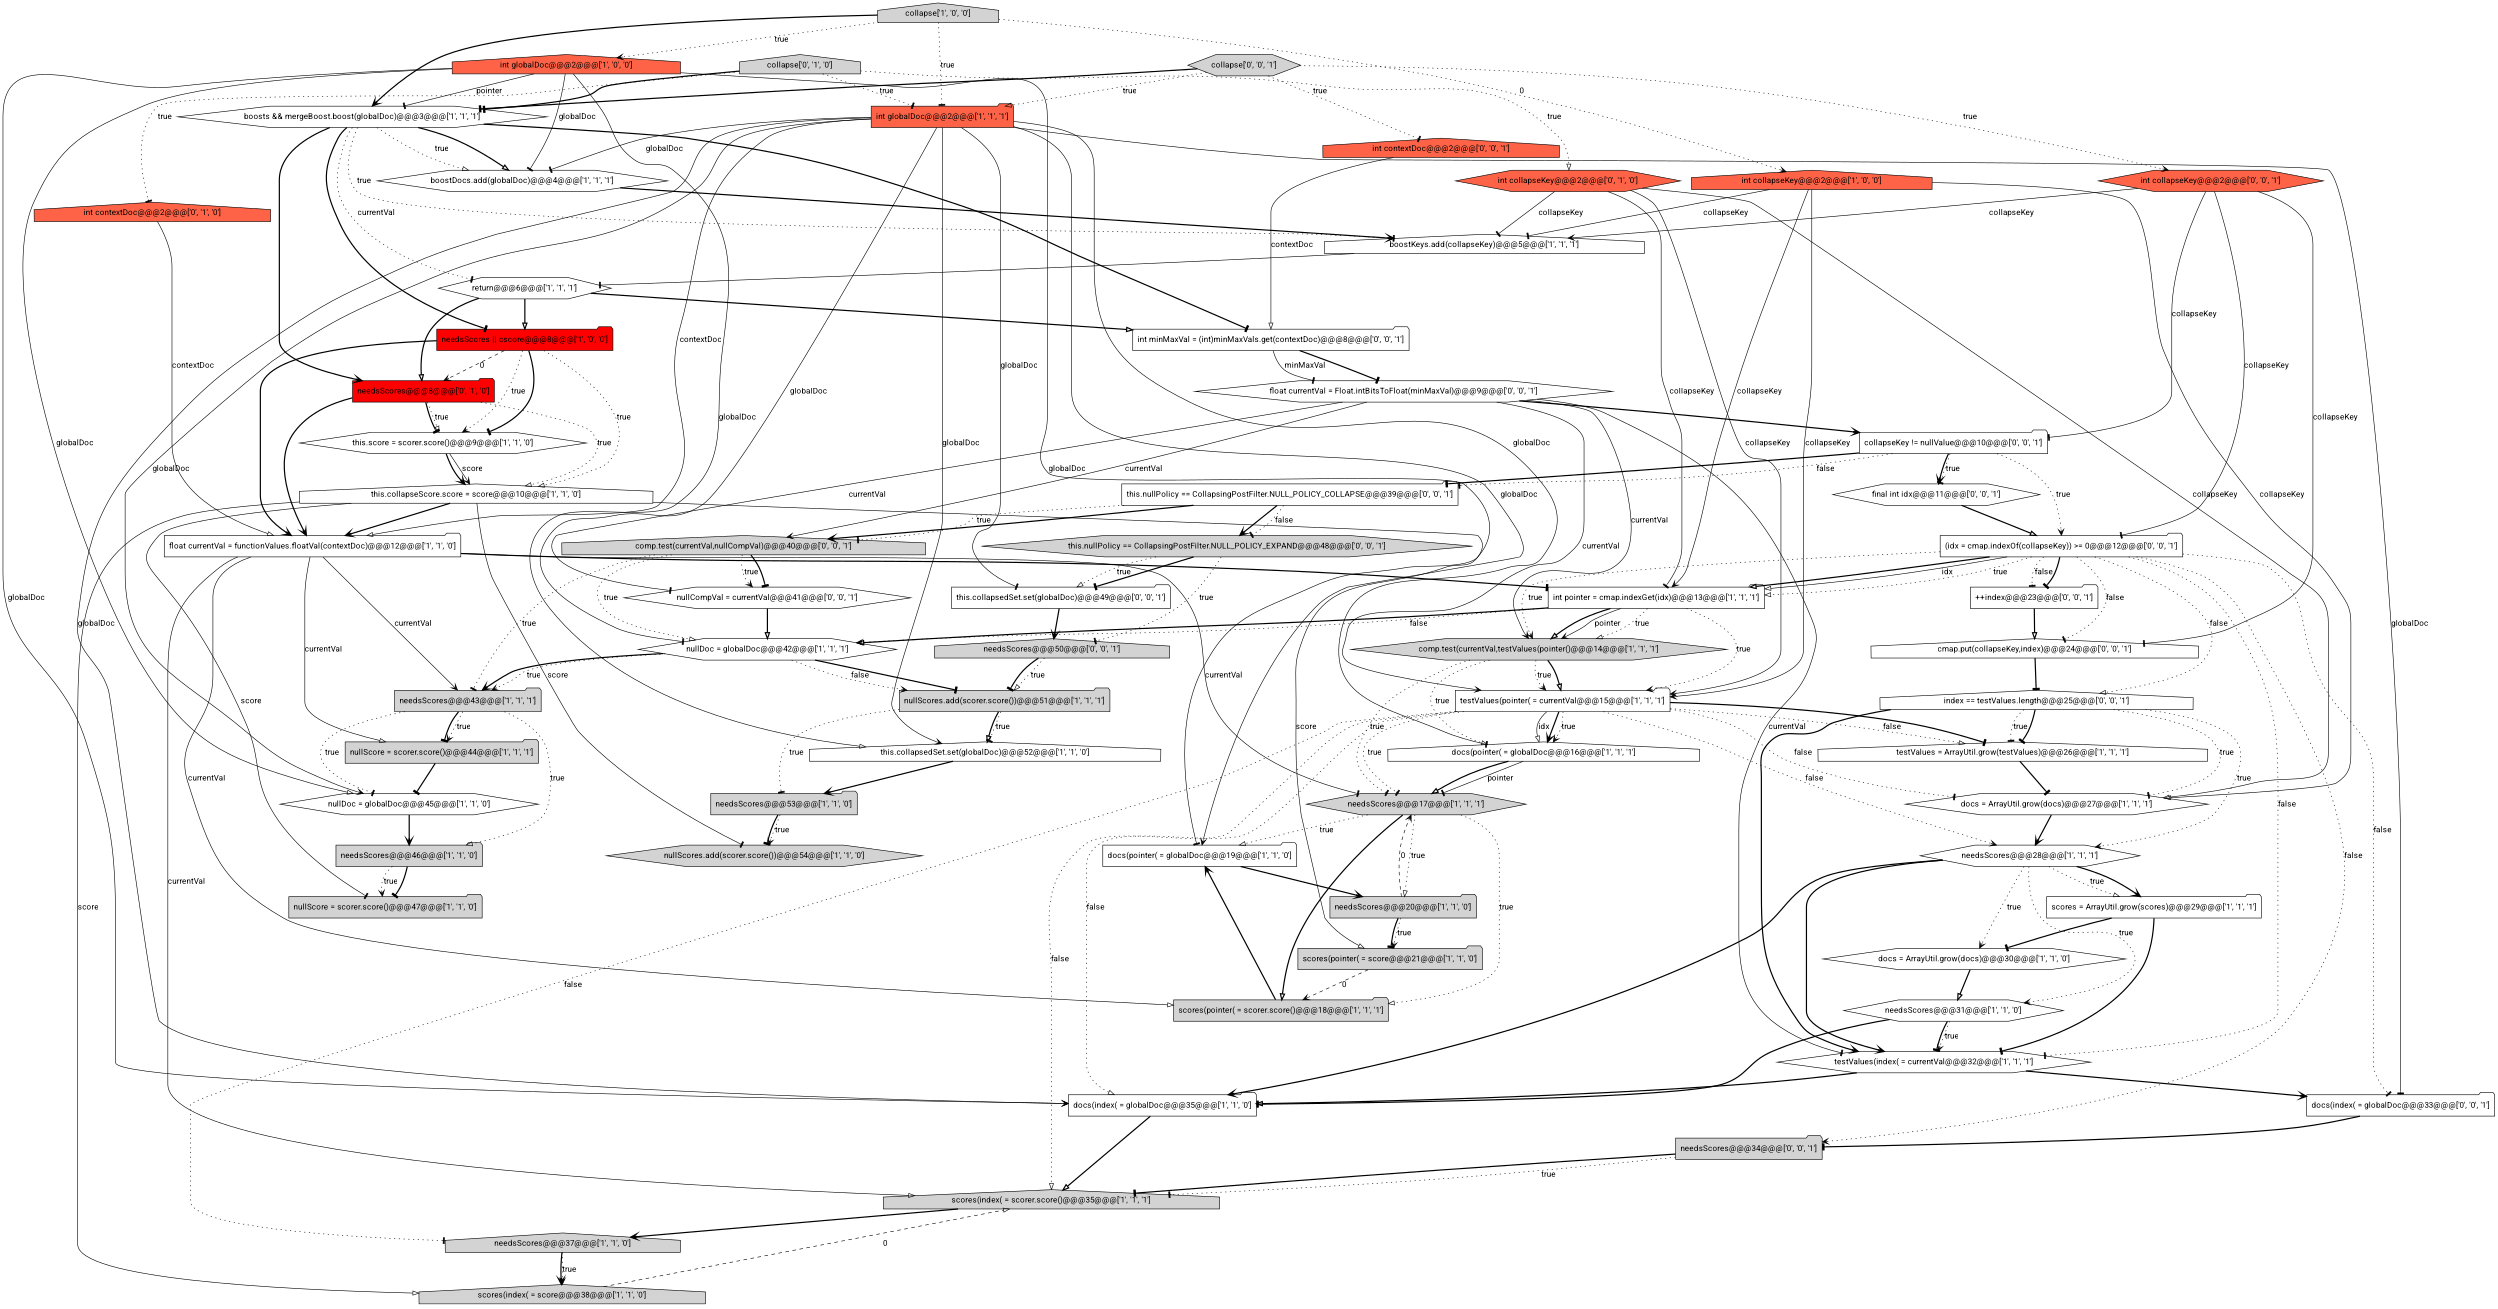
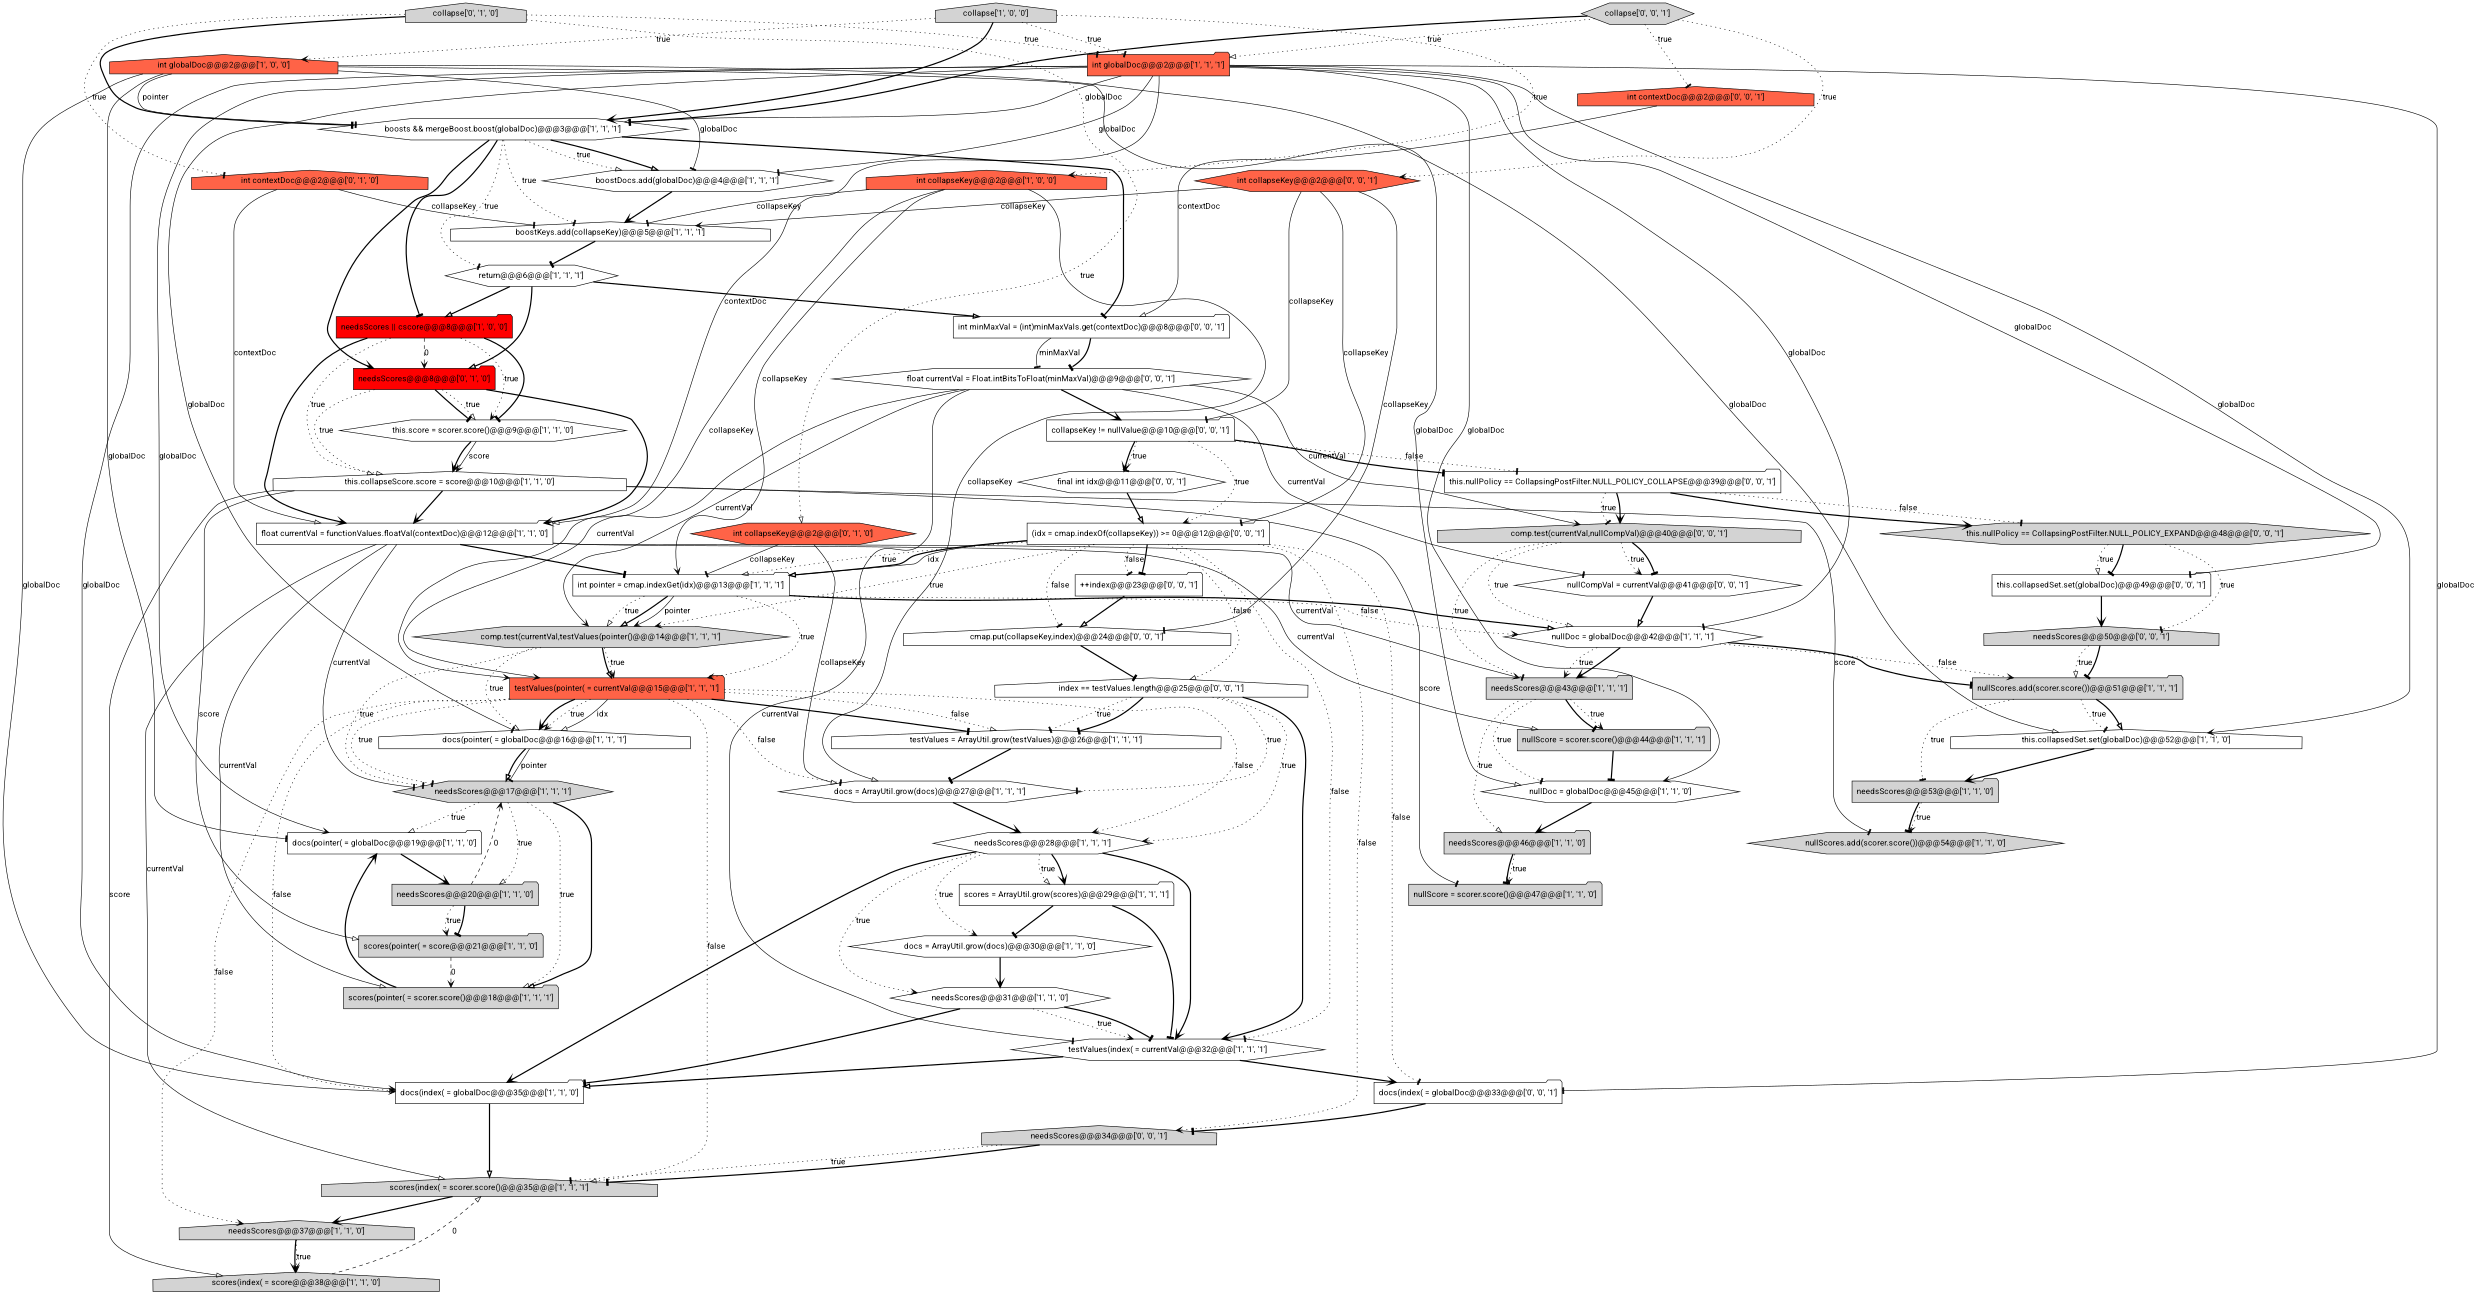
(1522, 91) -> (1541, 97)
none -> (879, 117)
(1527, 212) -> (435, 212)
(377, 213) -> (492, 207)
(978, 271) -> (574, 252)
(1750, 457) -> none
(1563, 701) -> (617, 689)
(653, 953) -> (227, 903)
(1965, 982) -> (1000, 969)
(1749, 1149) -> (1099, 1136)
